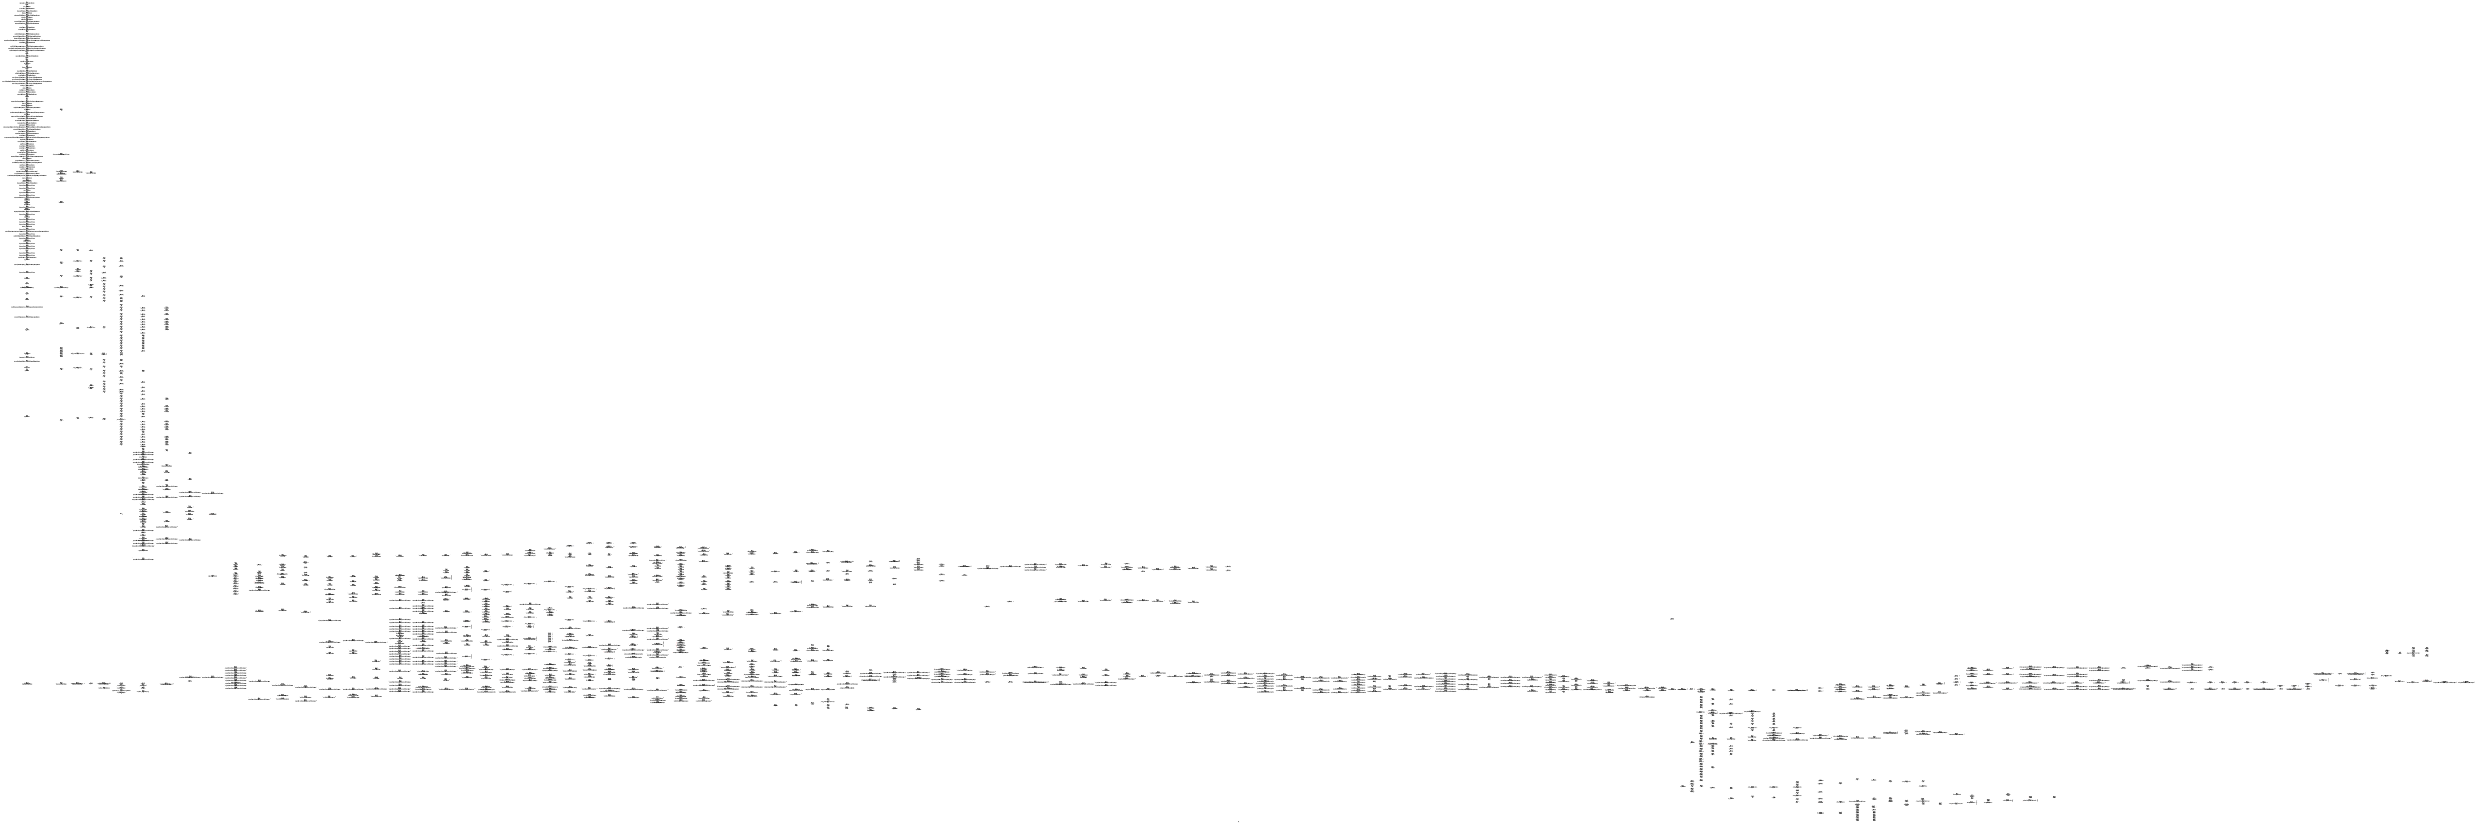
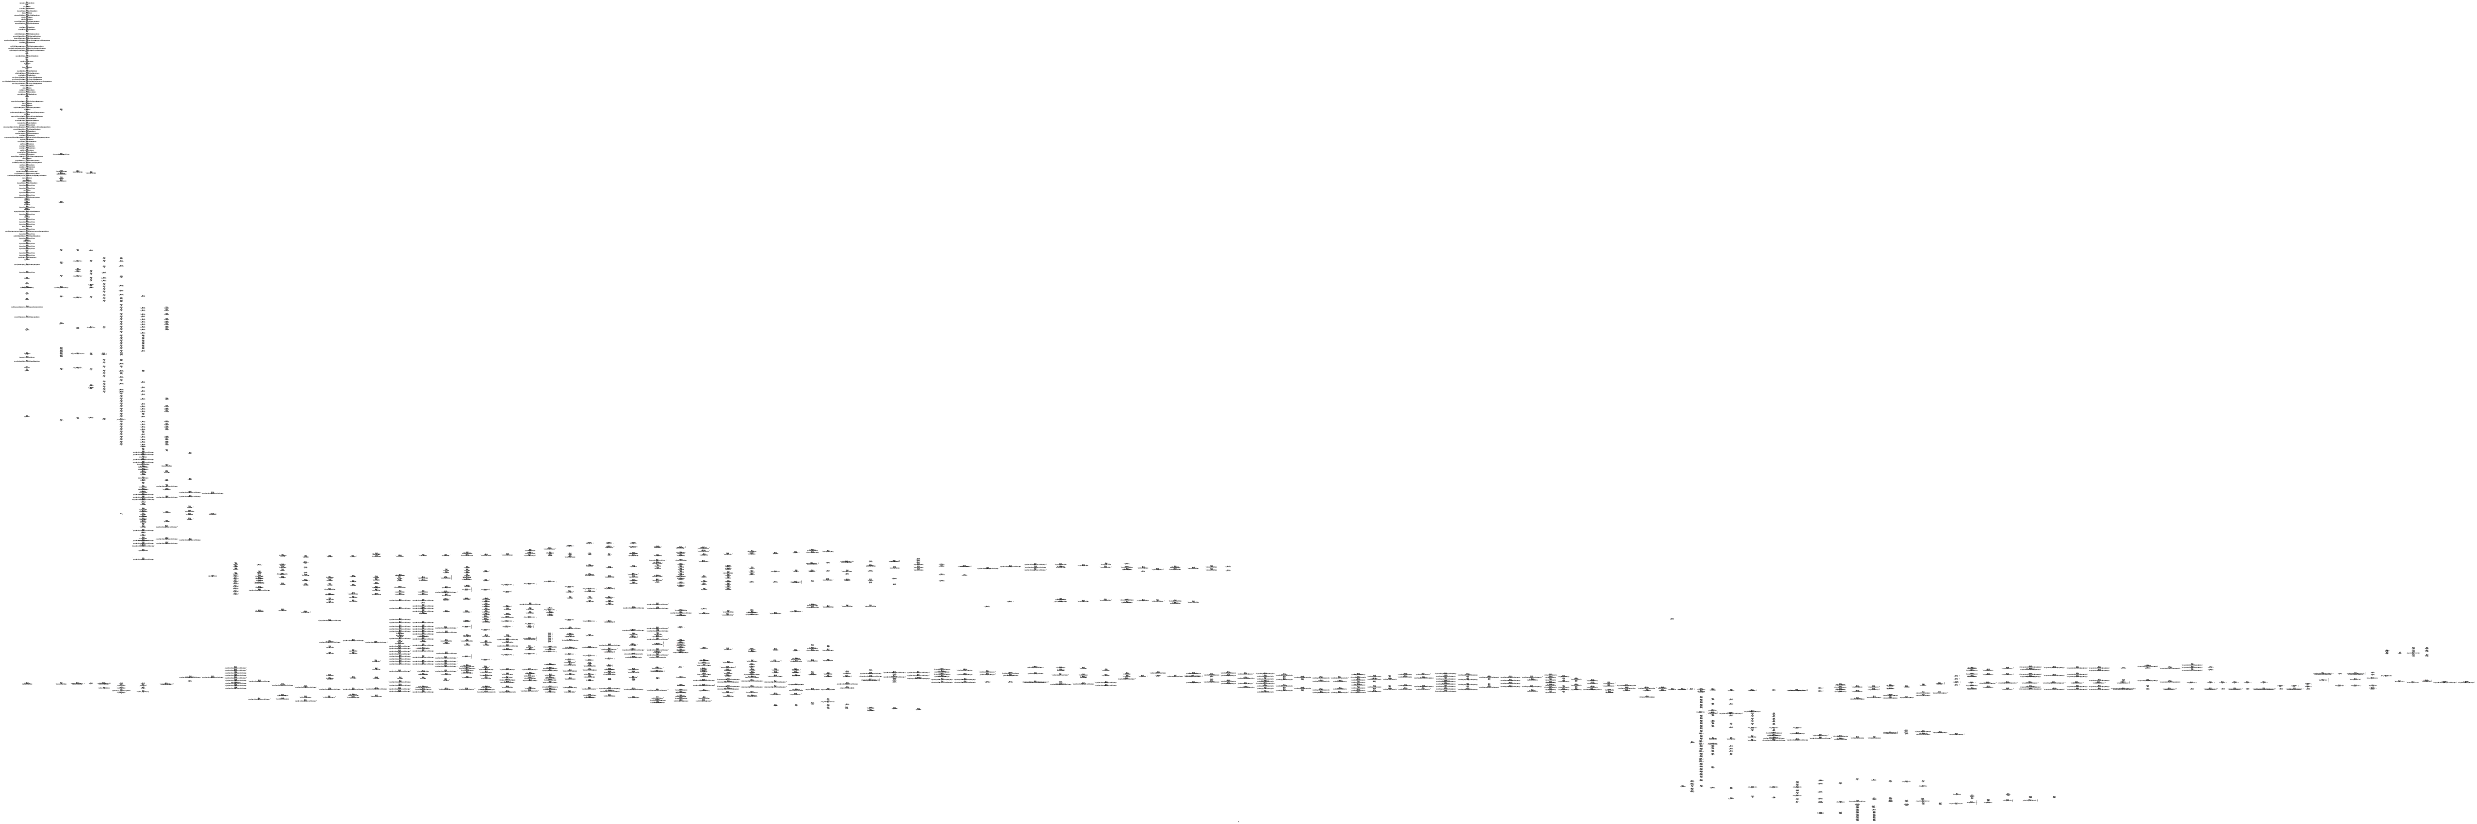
(988, 566) -> none
